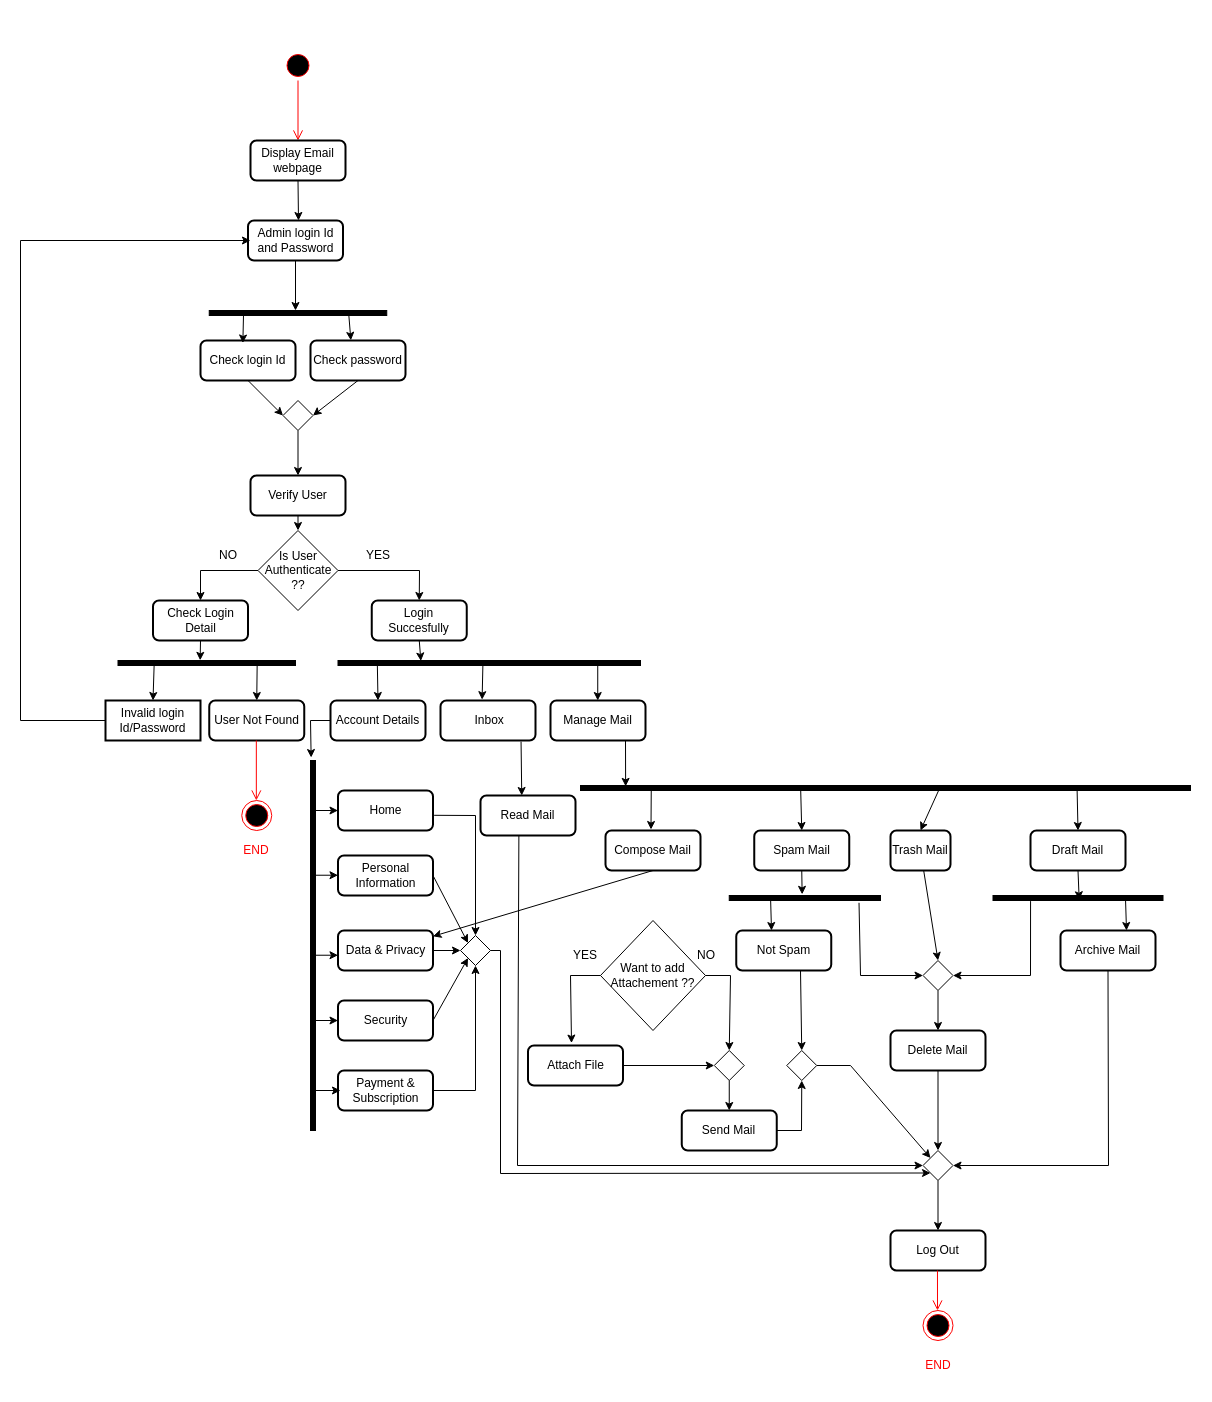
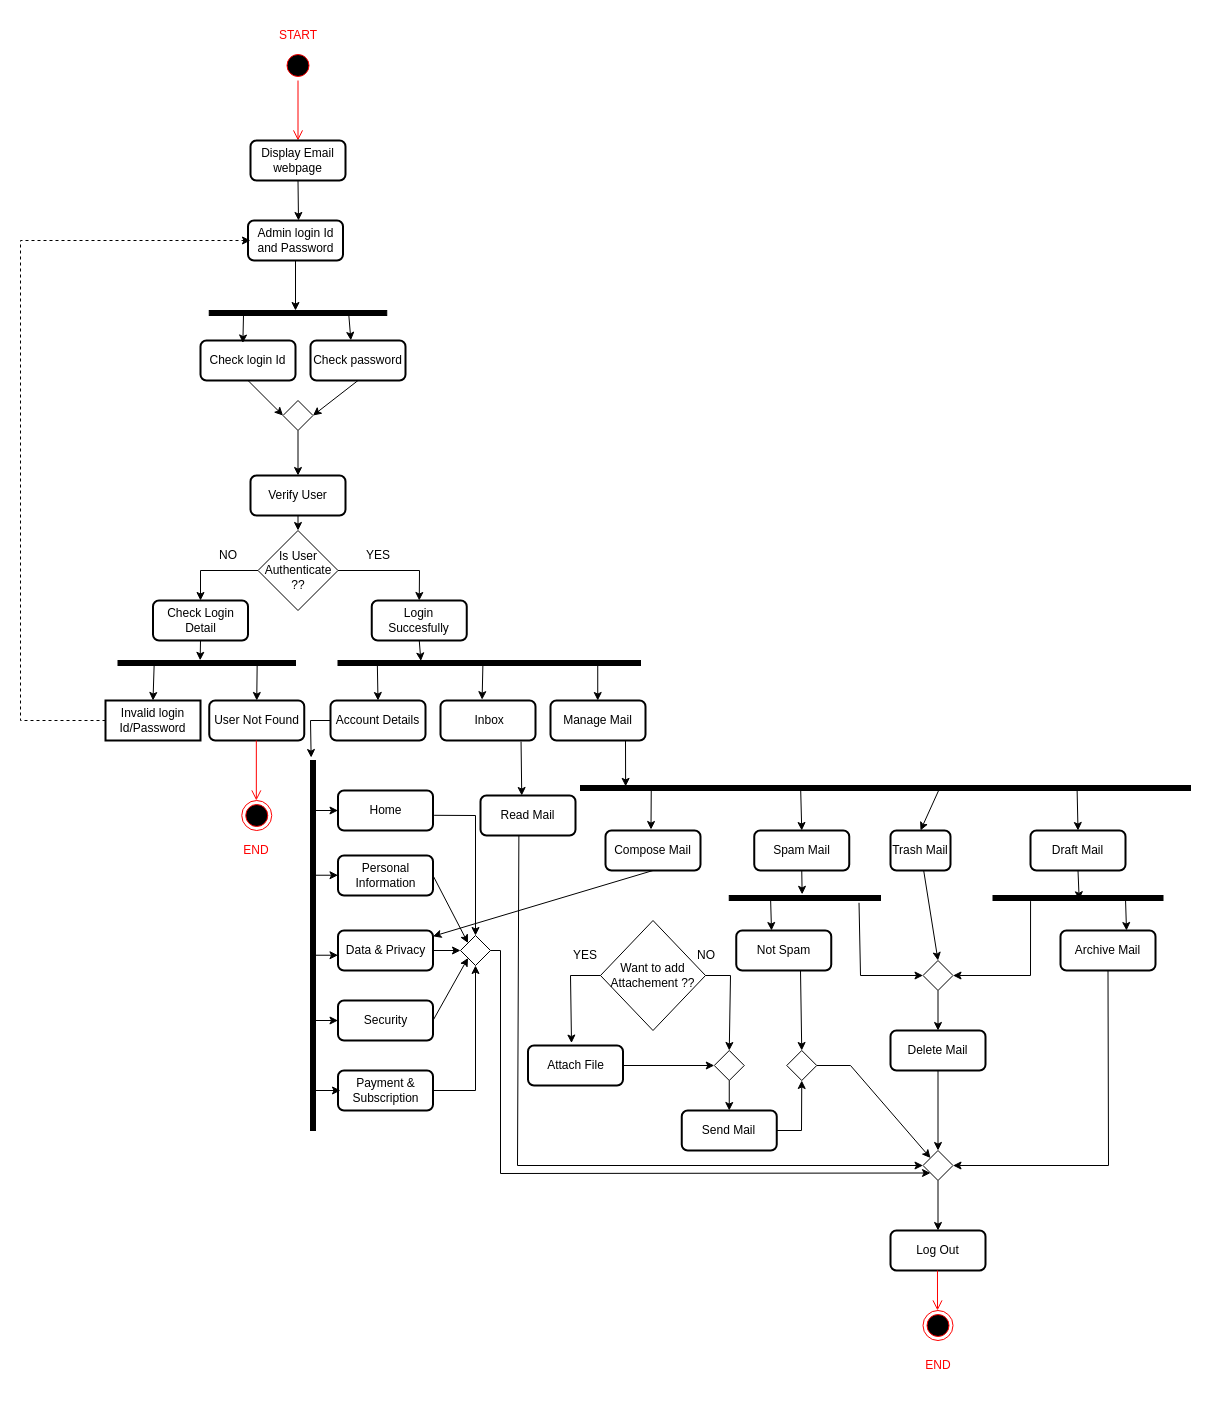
none -> (298, 36)
(21, 412) -> (21, 412)
